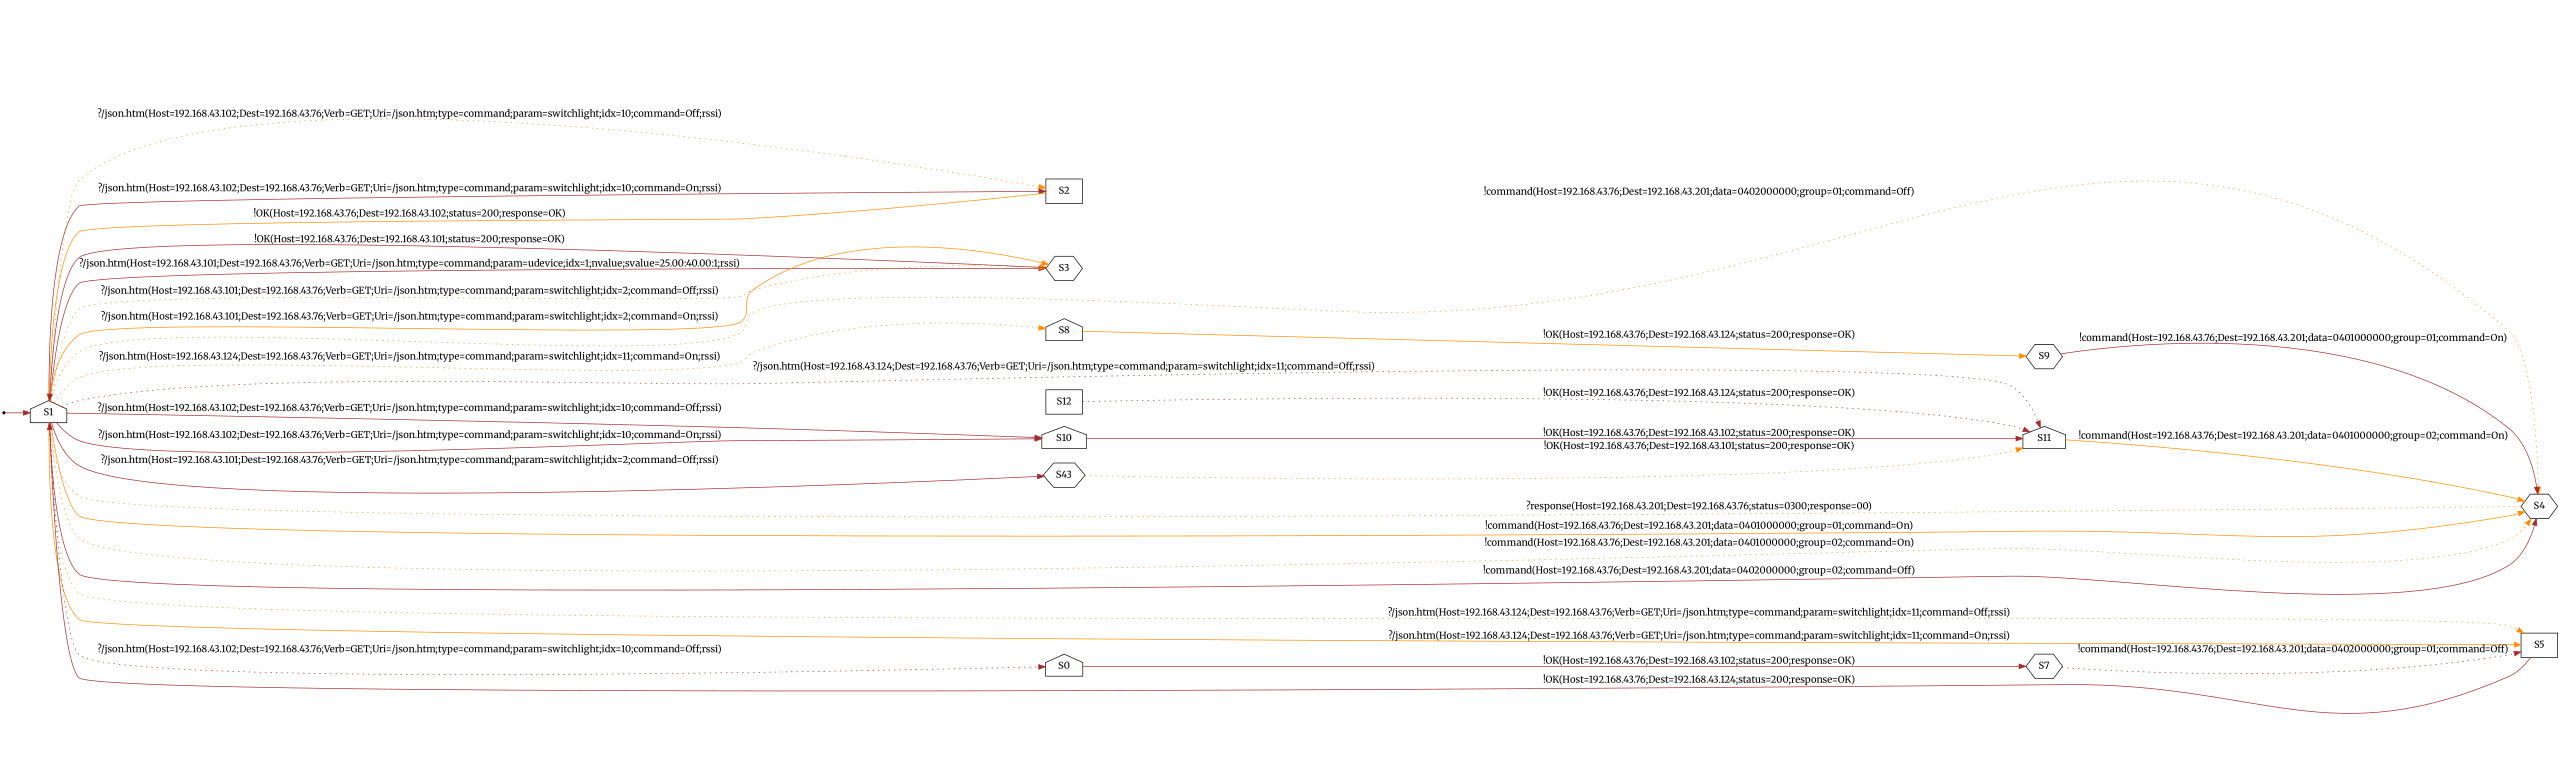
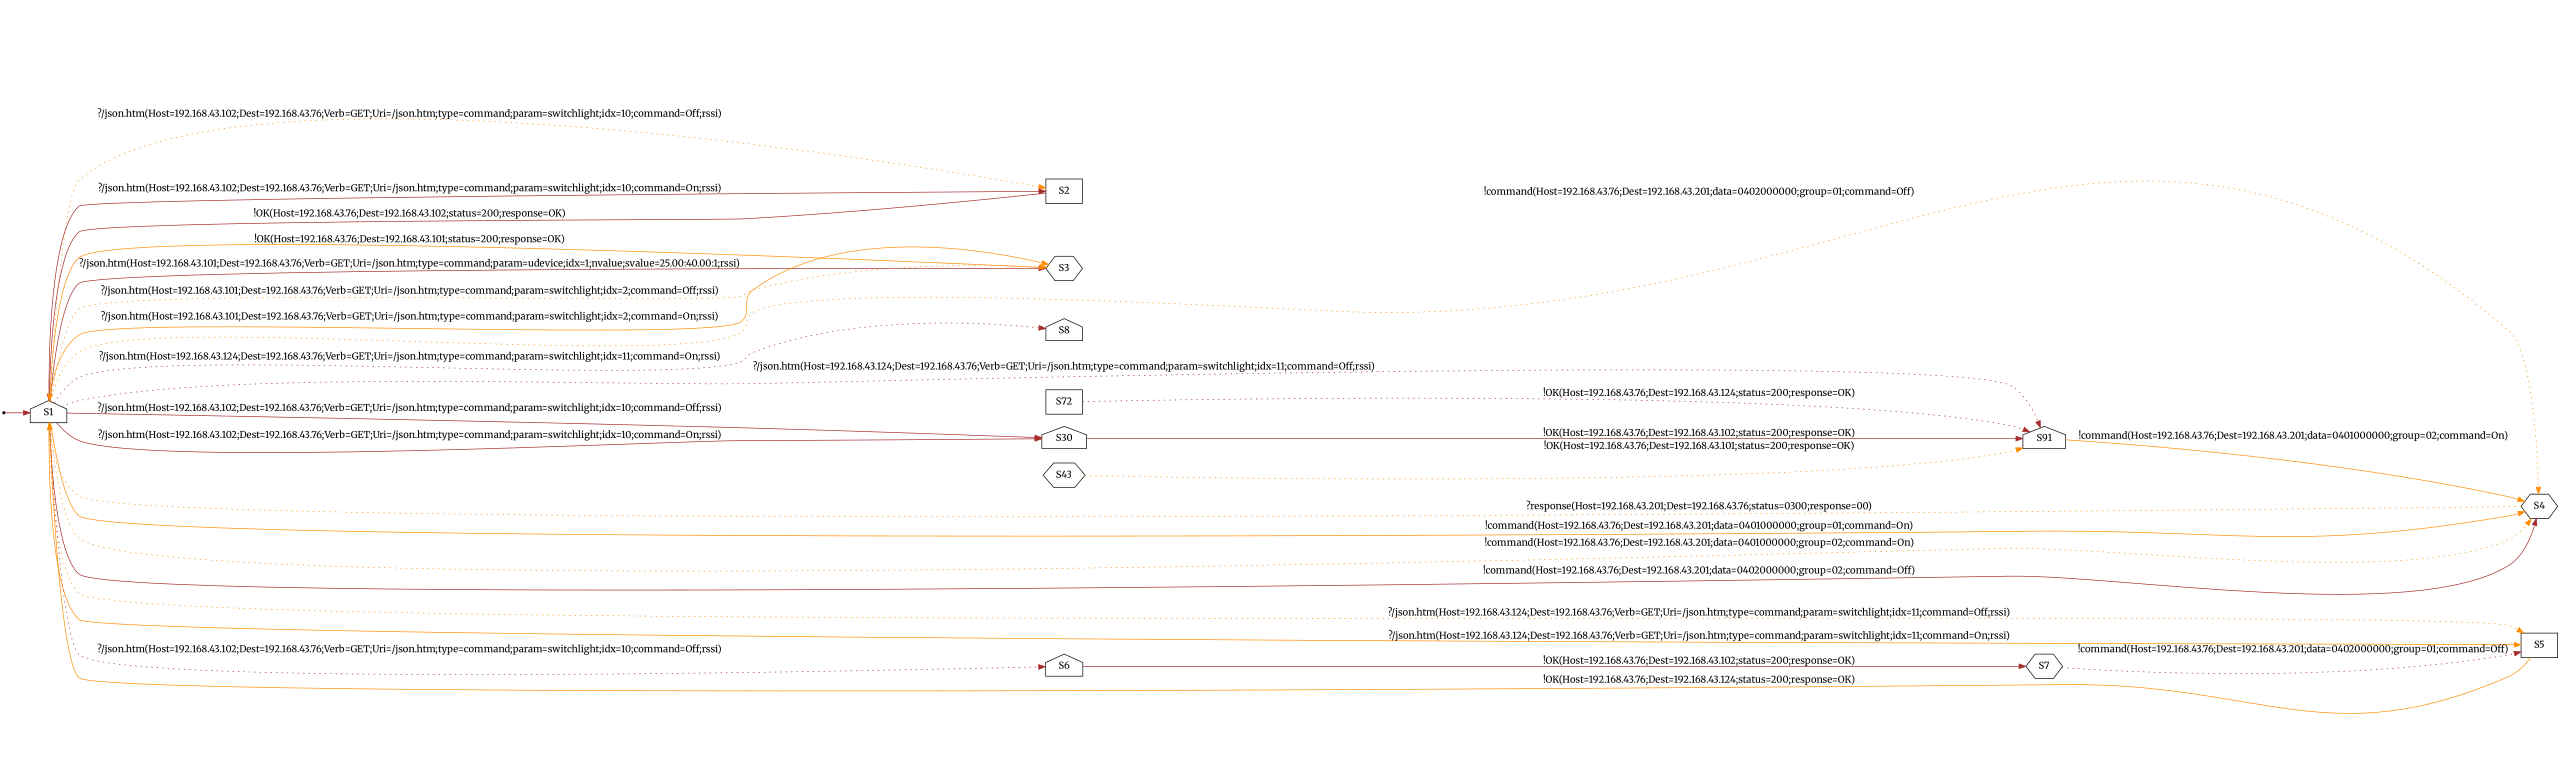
(479, 221) -> (479, 221)
(492, 248) -> (492, 248)
(2044, 357) -> none
(544, 370) -> (544, 370)
(1064, 402) -> (1064, 402)
(1064, 439) -> (1064, 439)
(2044, 439) -> (2044, 439)
(531, 492) -> none
(1064, 666) -> (1064, 666)
(1186, 690) -> (1186, 690)
